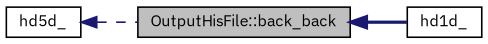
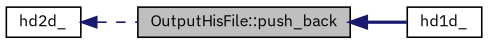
(44, 22) -> (44, 22)
(244, 22) -> (244, 22)
